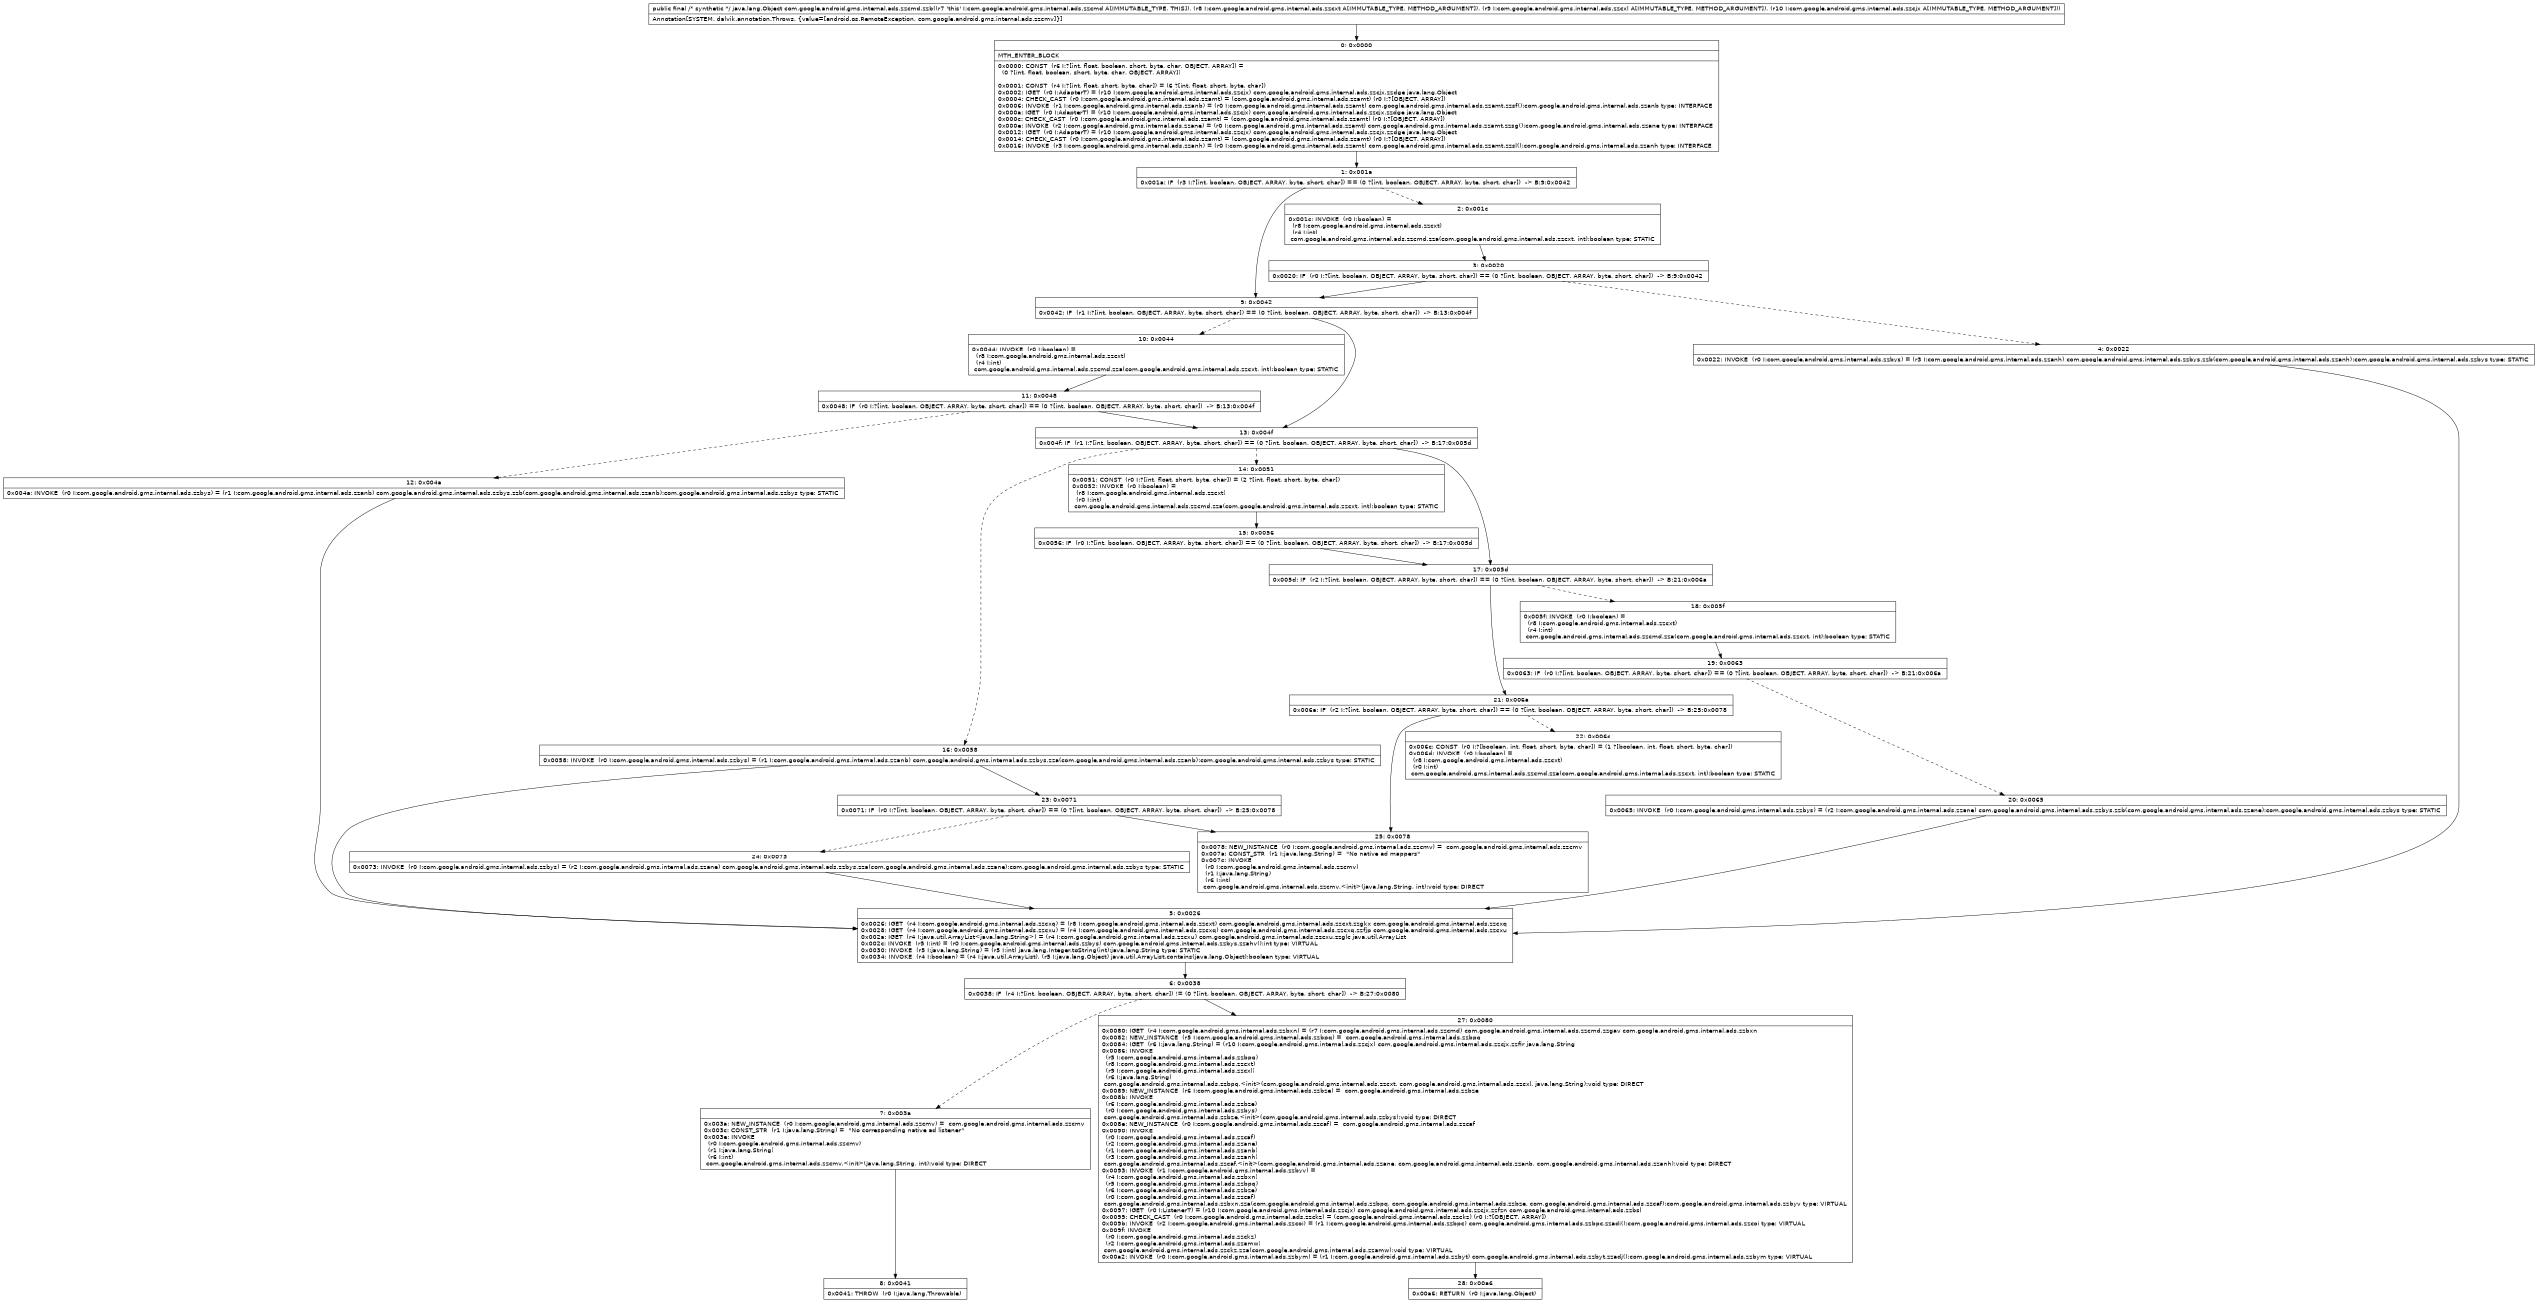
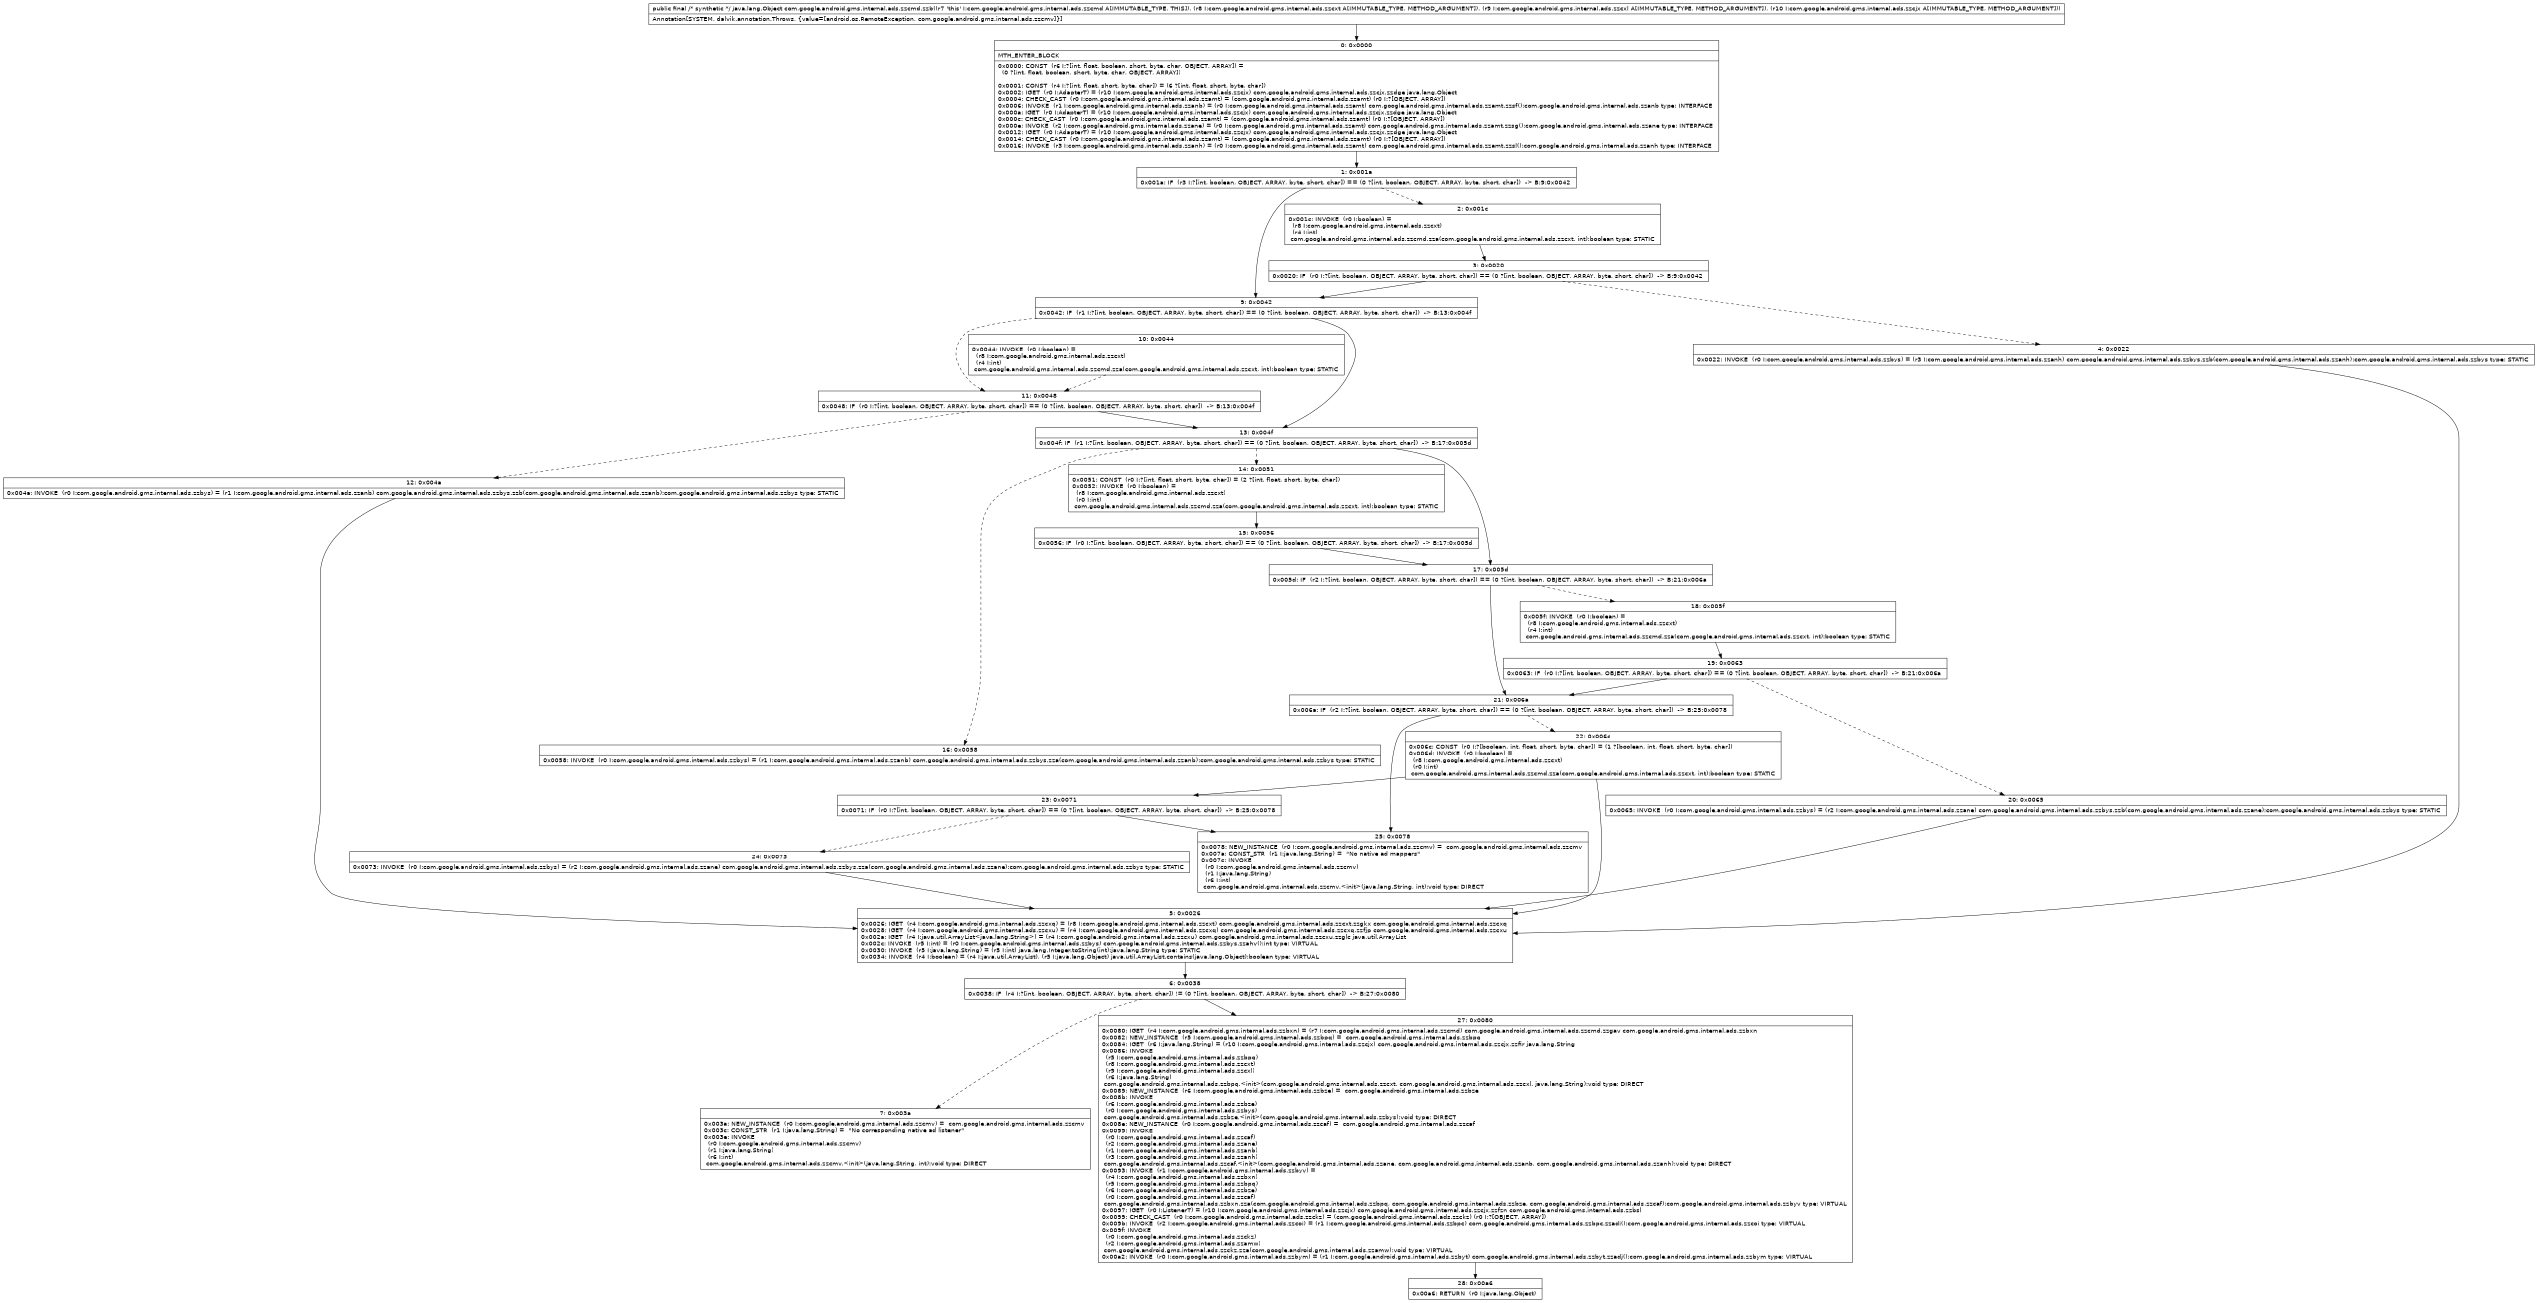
(1219, 325) -> (968, 332)
(1087, 382) -> (1087, 382)
none -> (1620, 687)
(1008, 779) -> (1302, 787)
(343, 889) -> (1599, 876)
(1130, 1131) -> (1130, 1131)
(895, 1289) -> none
